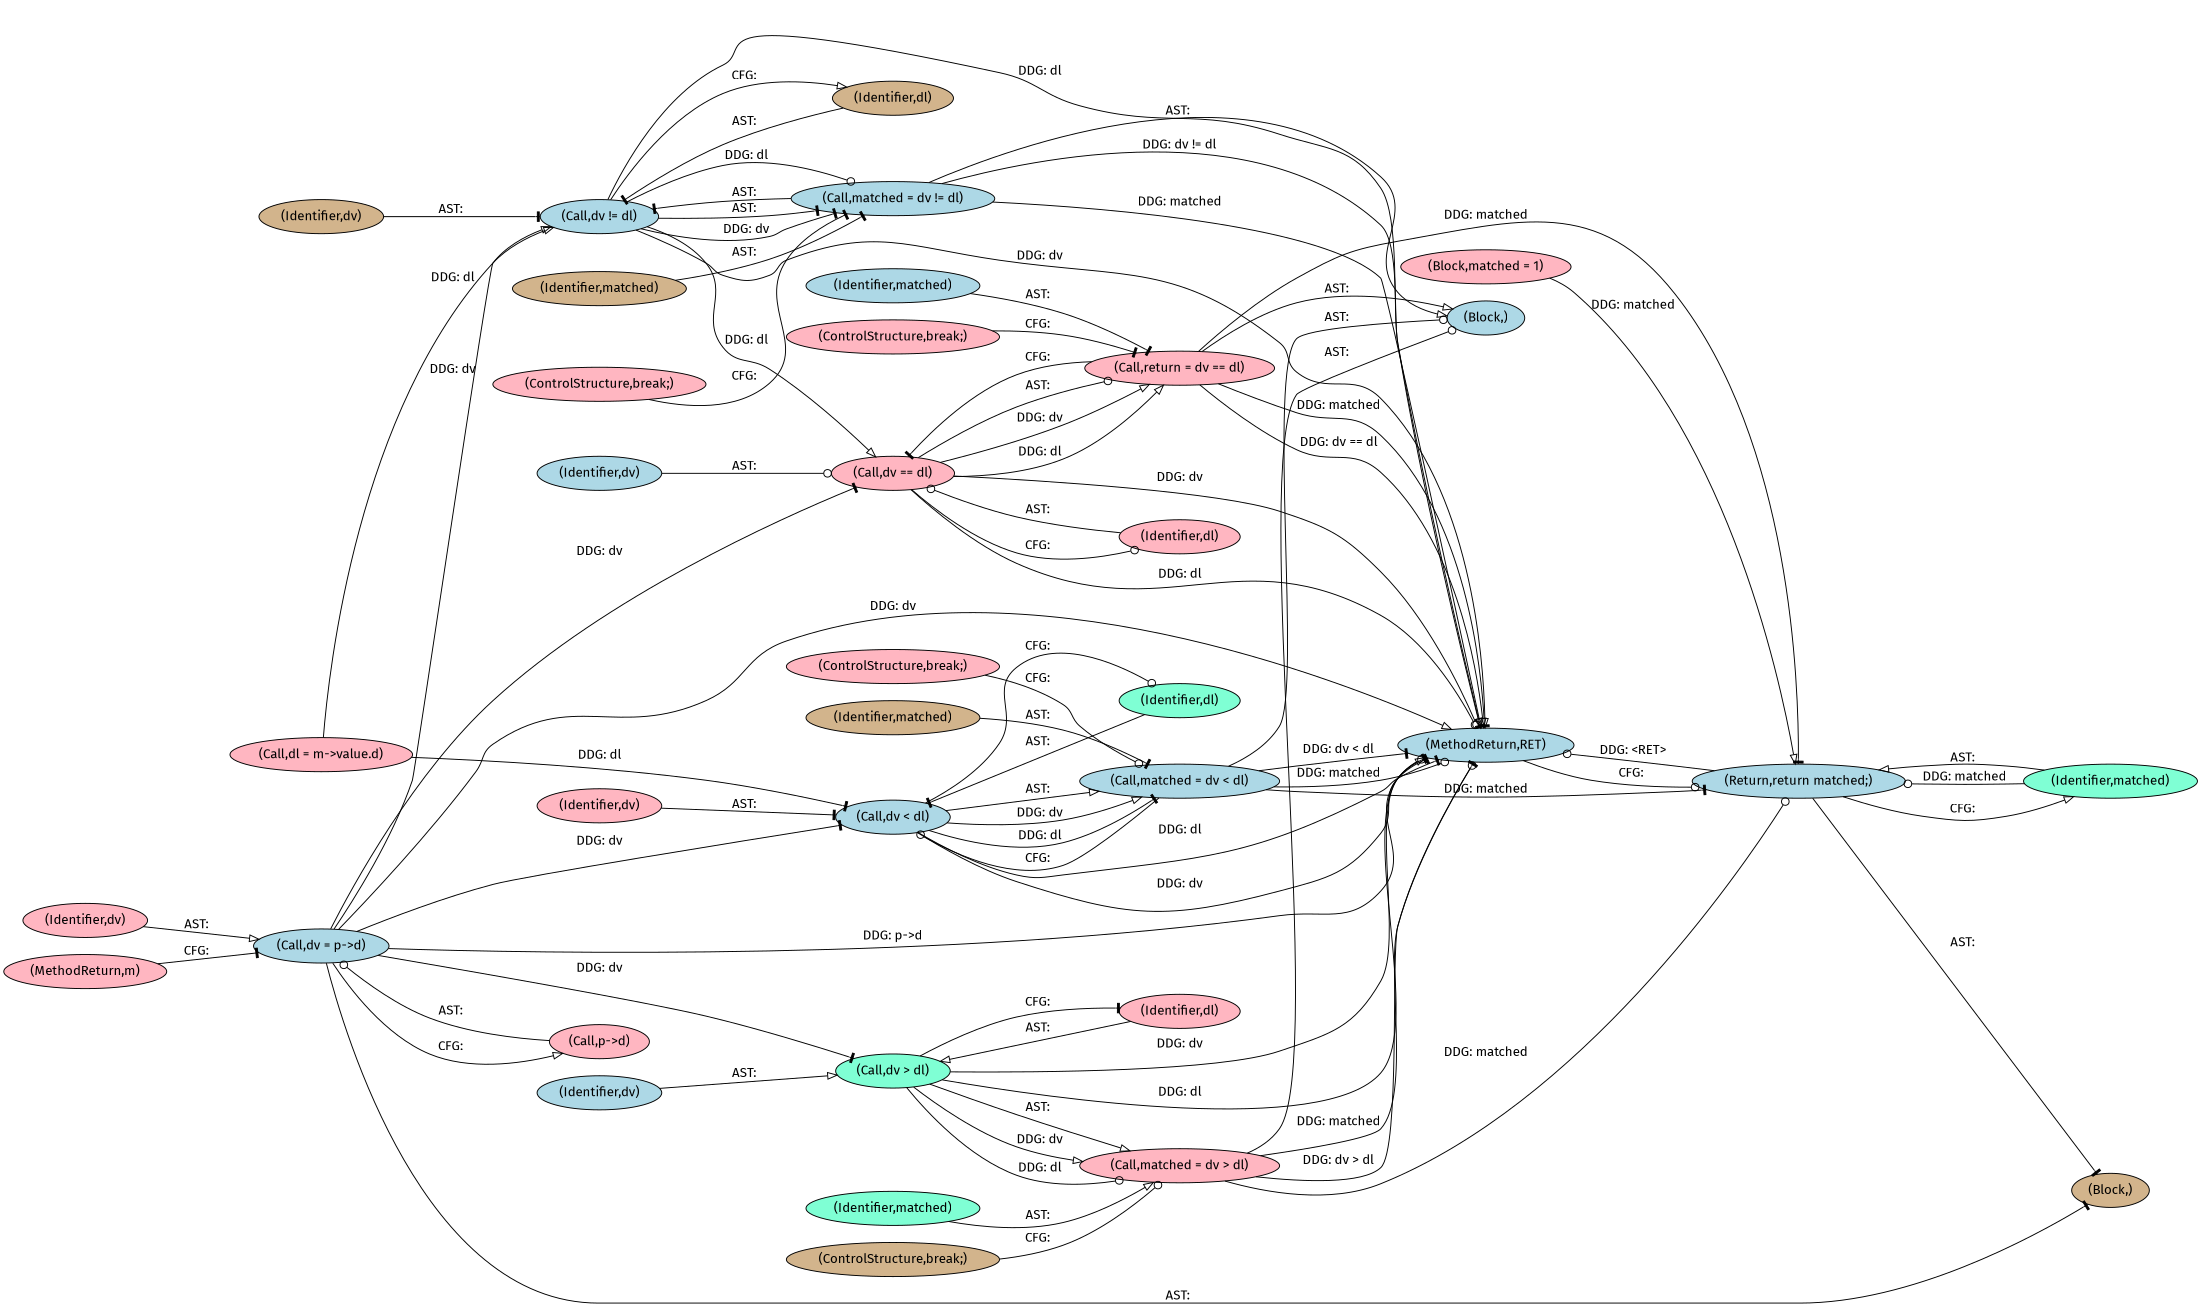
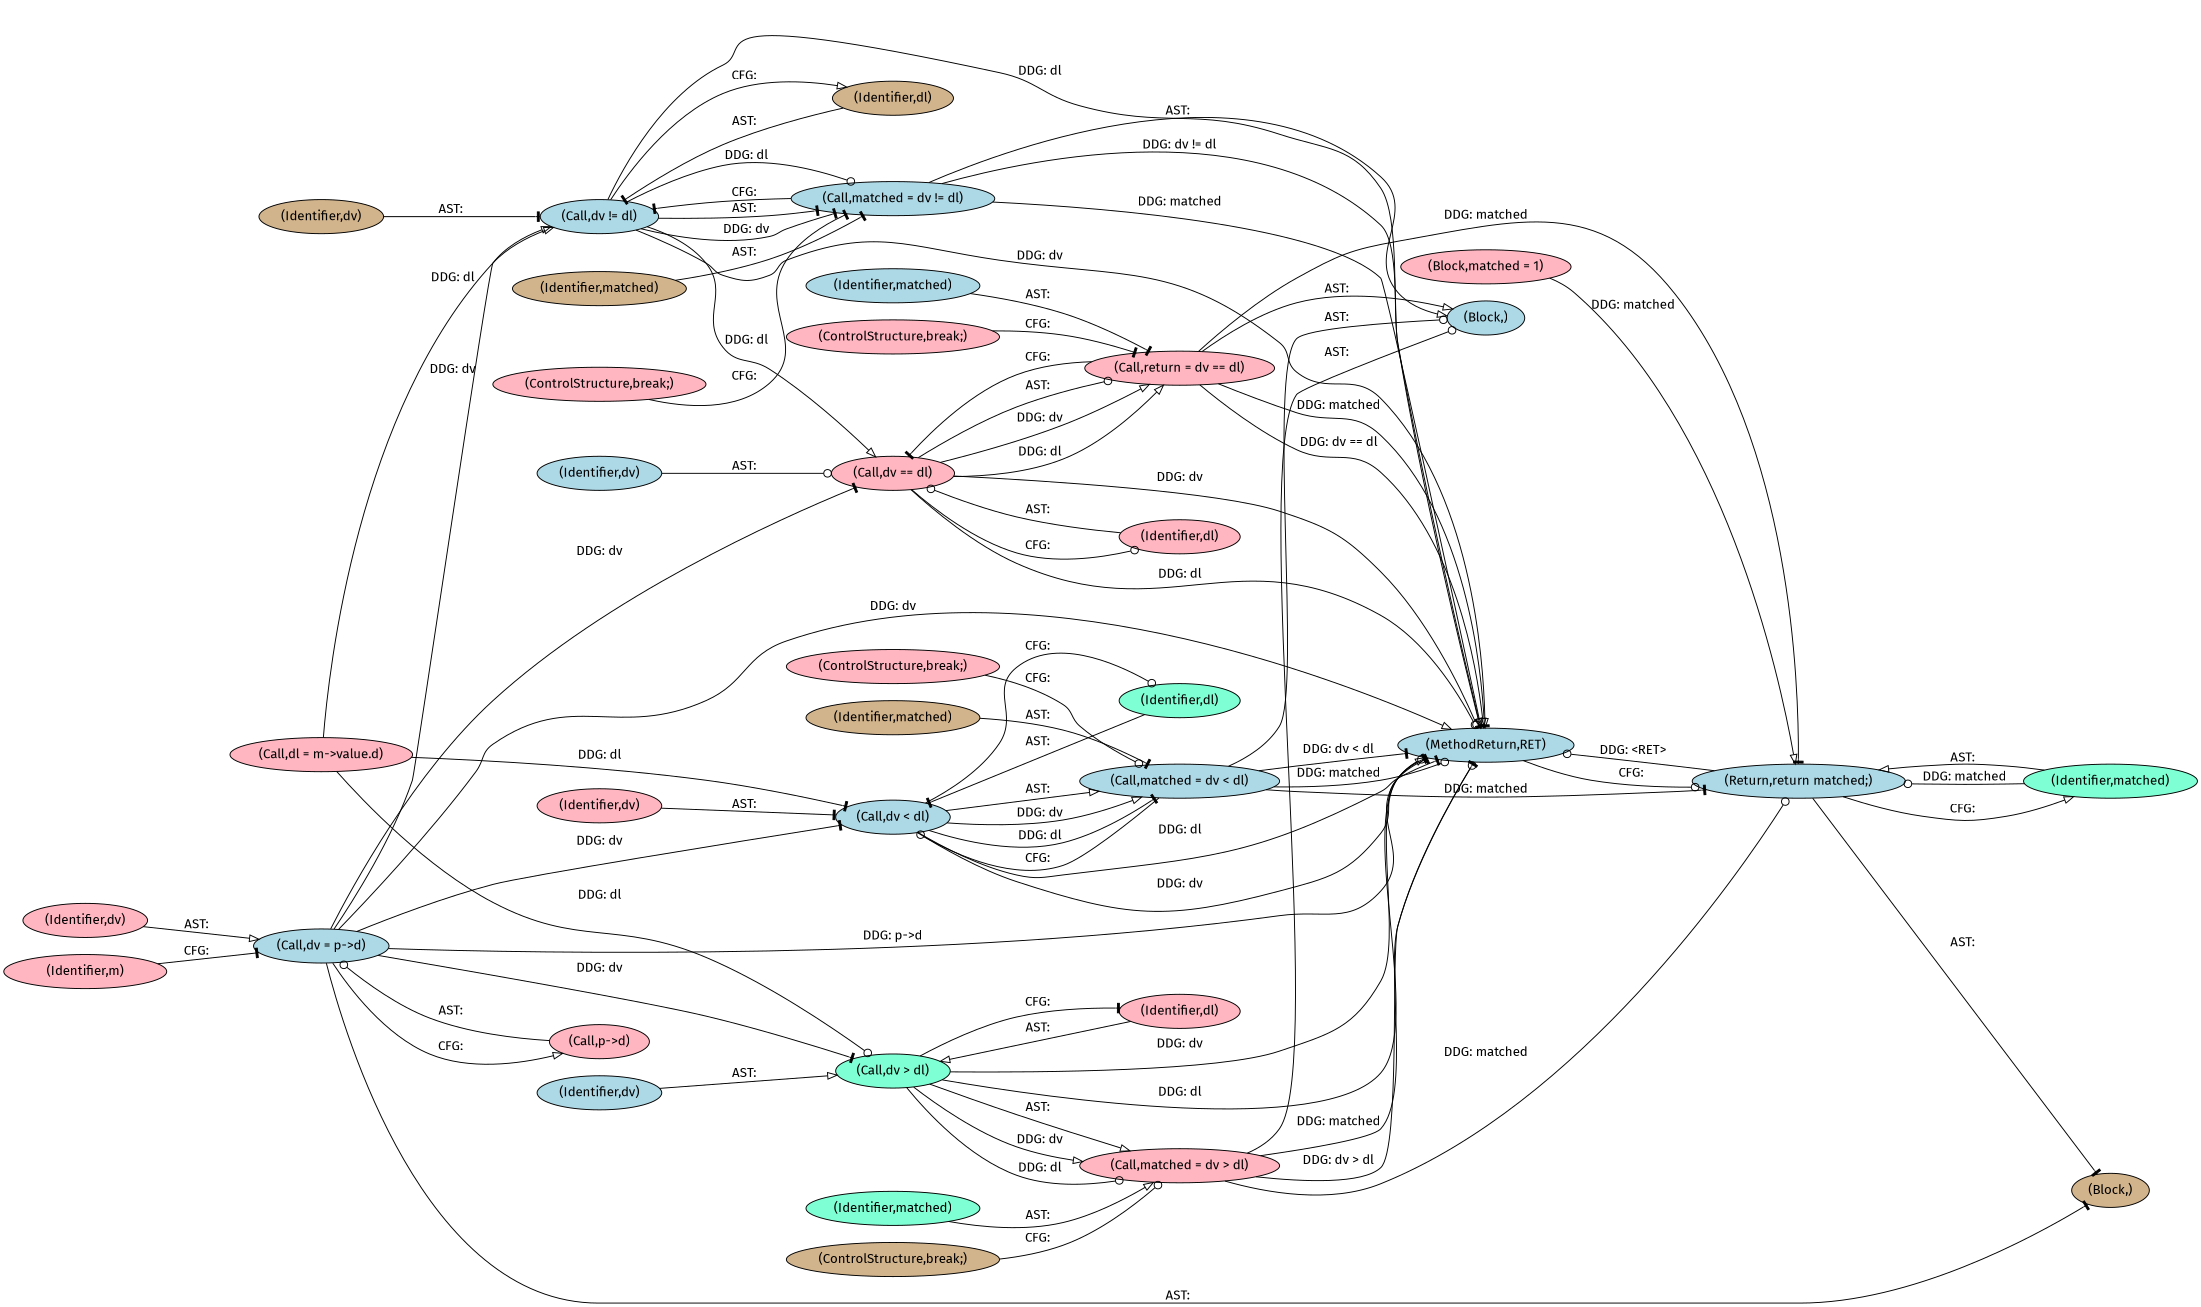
(746, 192) -> (746, 192)
none -> (589, 931)
(85, 972) -> (85, 972)
